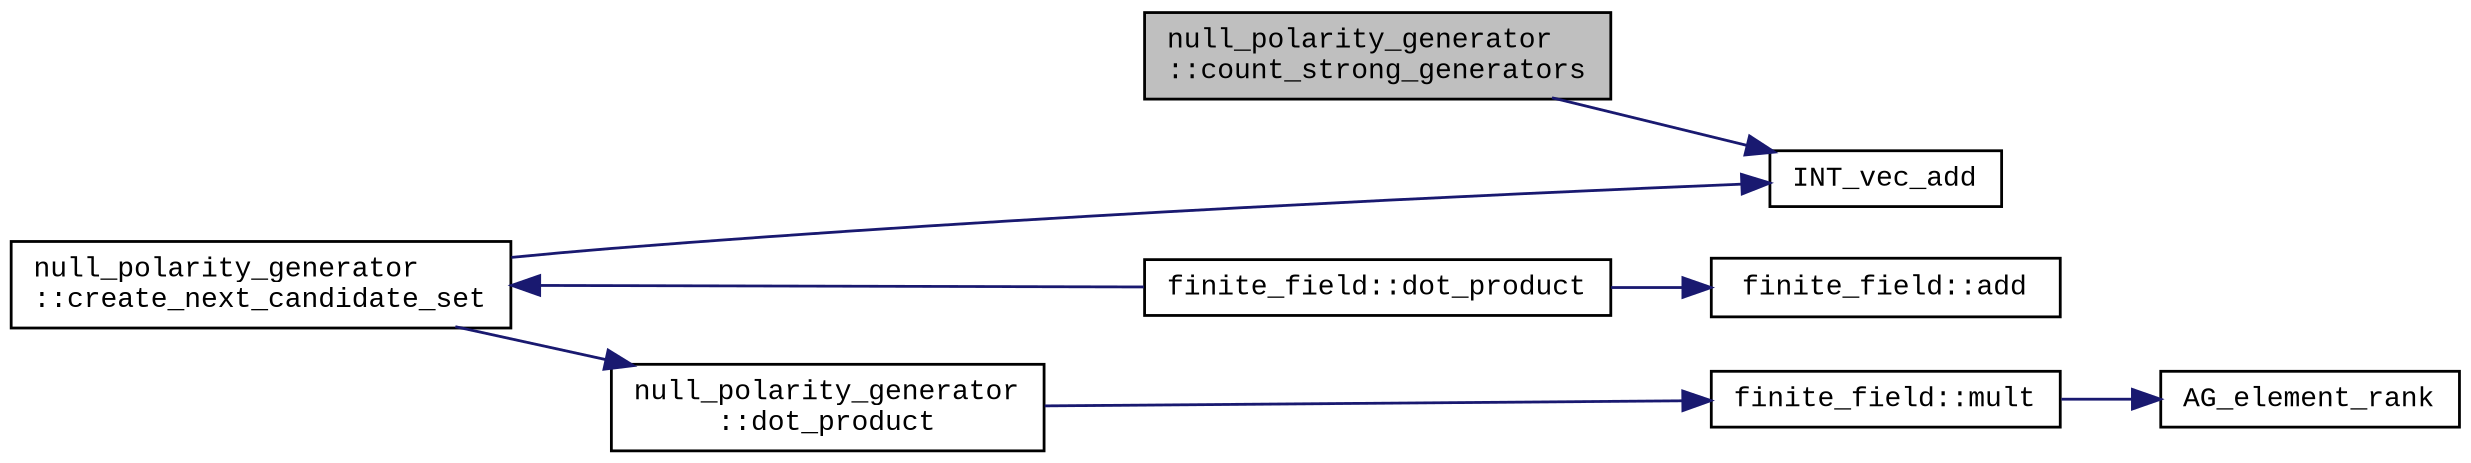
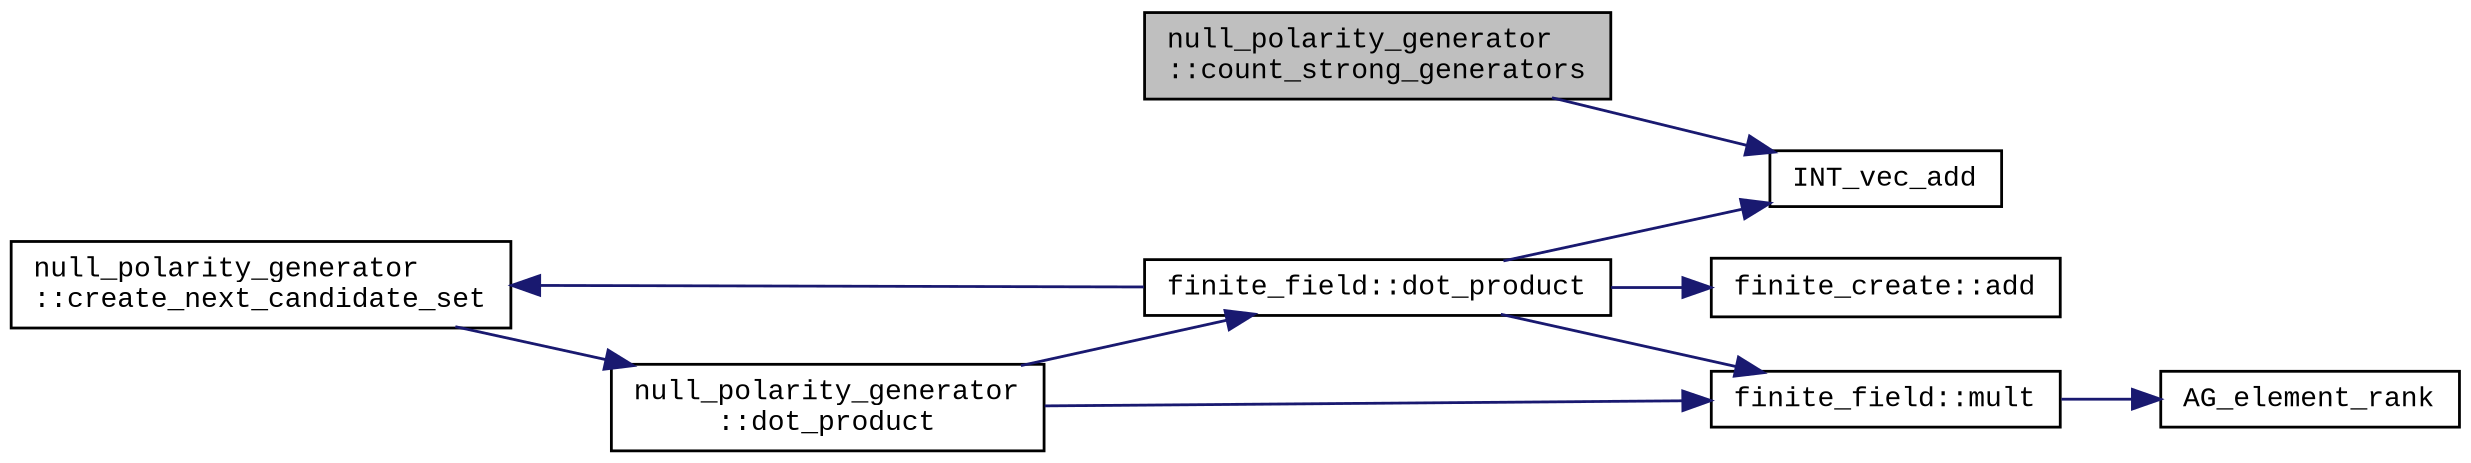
(1126, 214) -> (1623, 235)
(1886, 288) -> (1886, 288)
none -> (1618, 340)
none -> (1124, 343)
